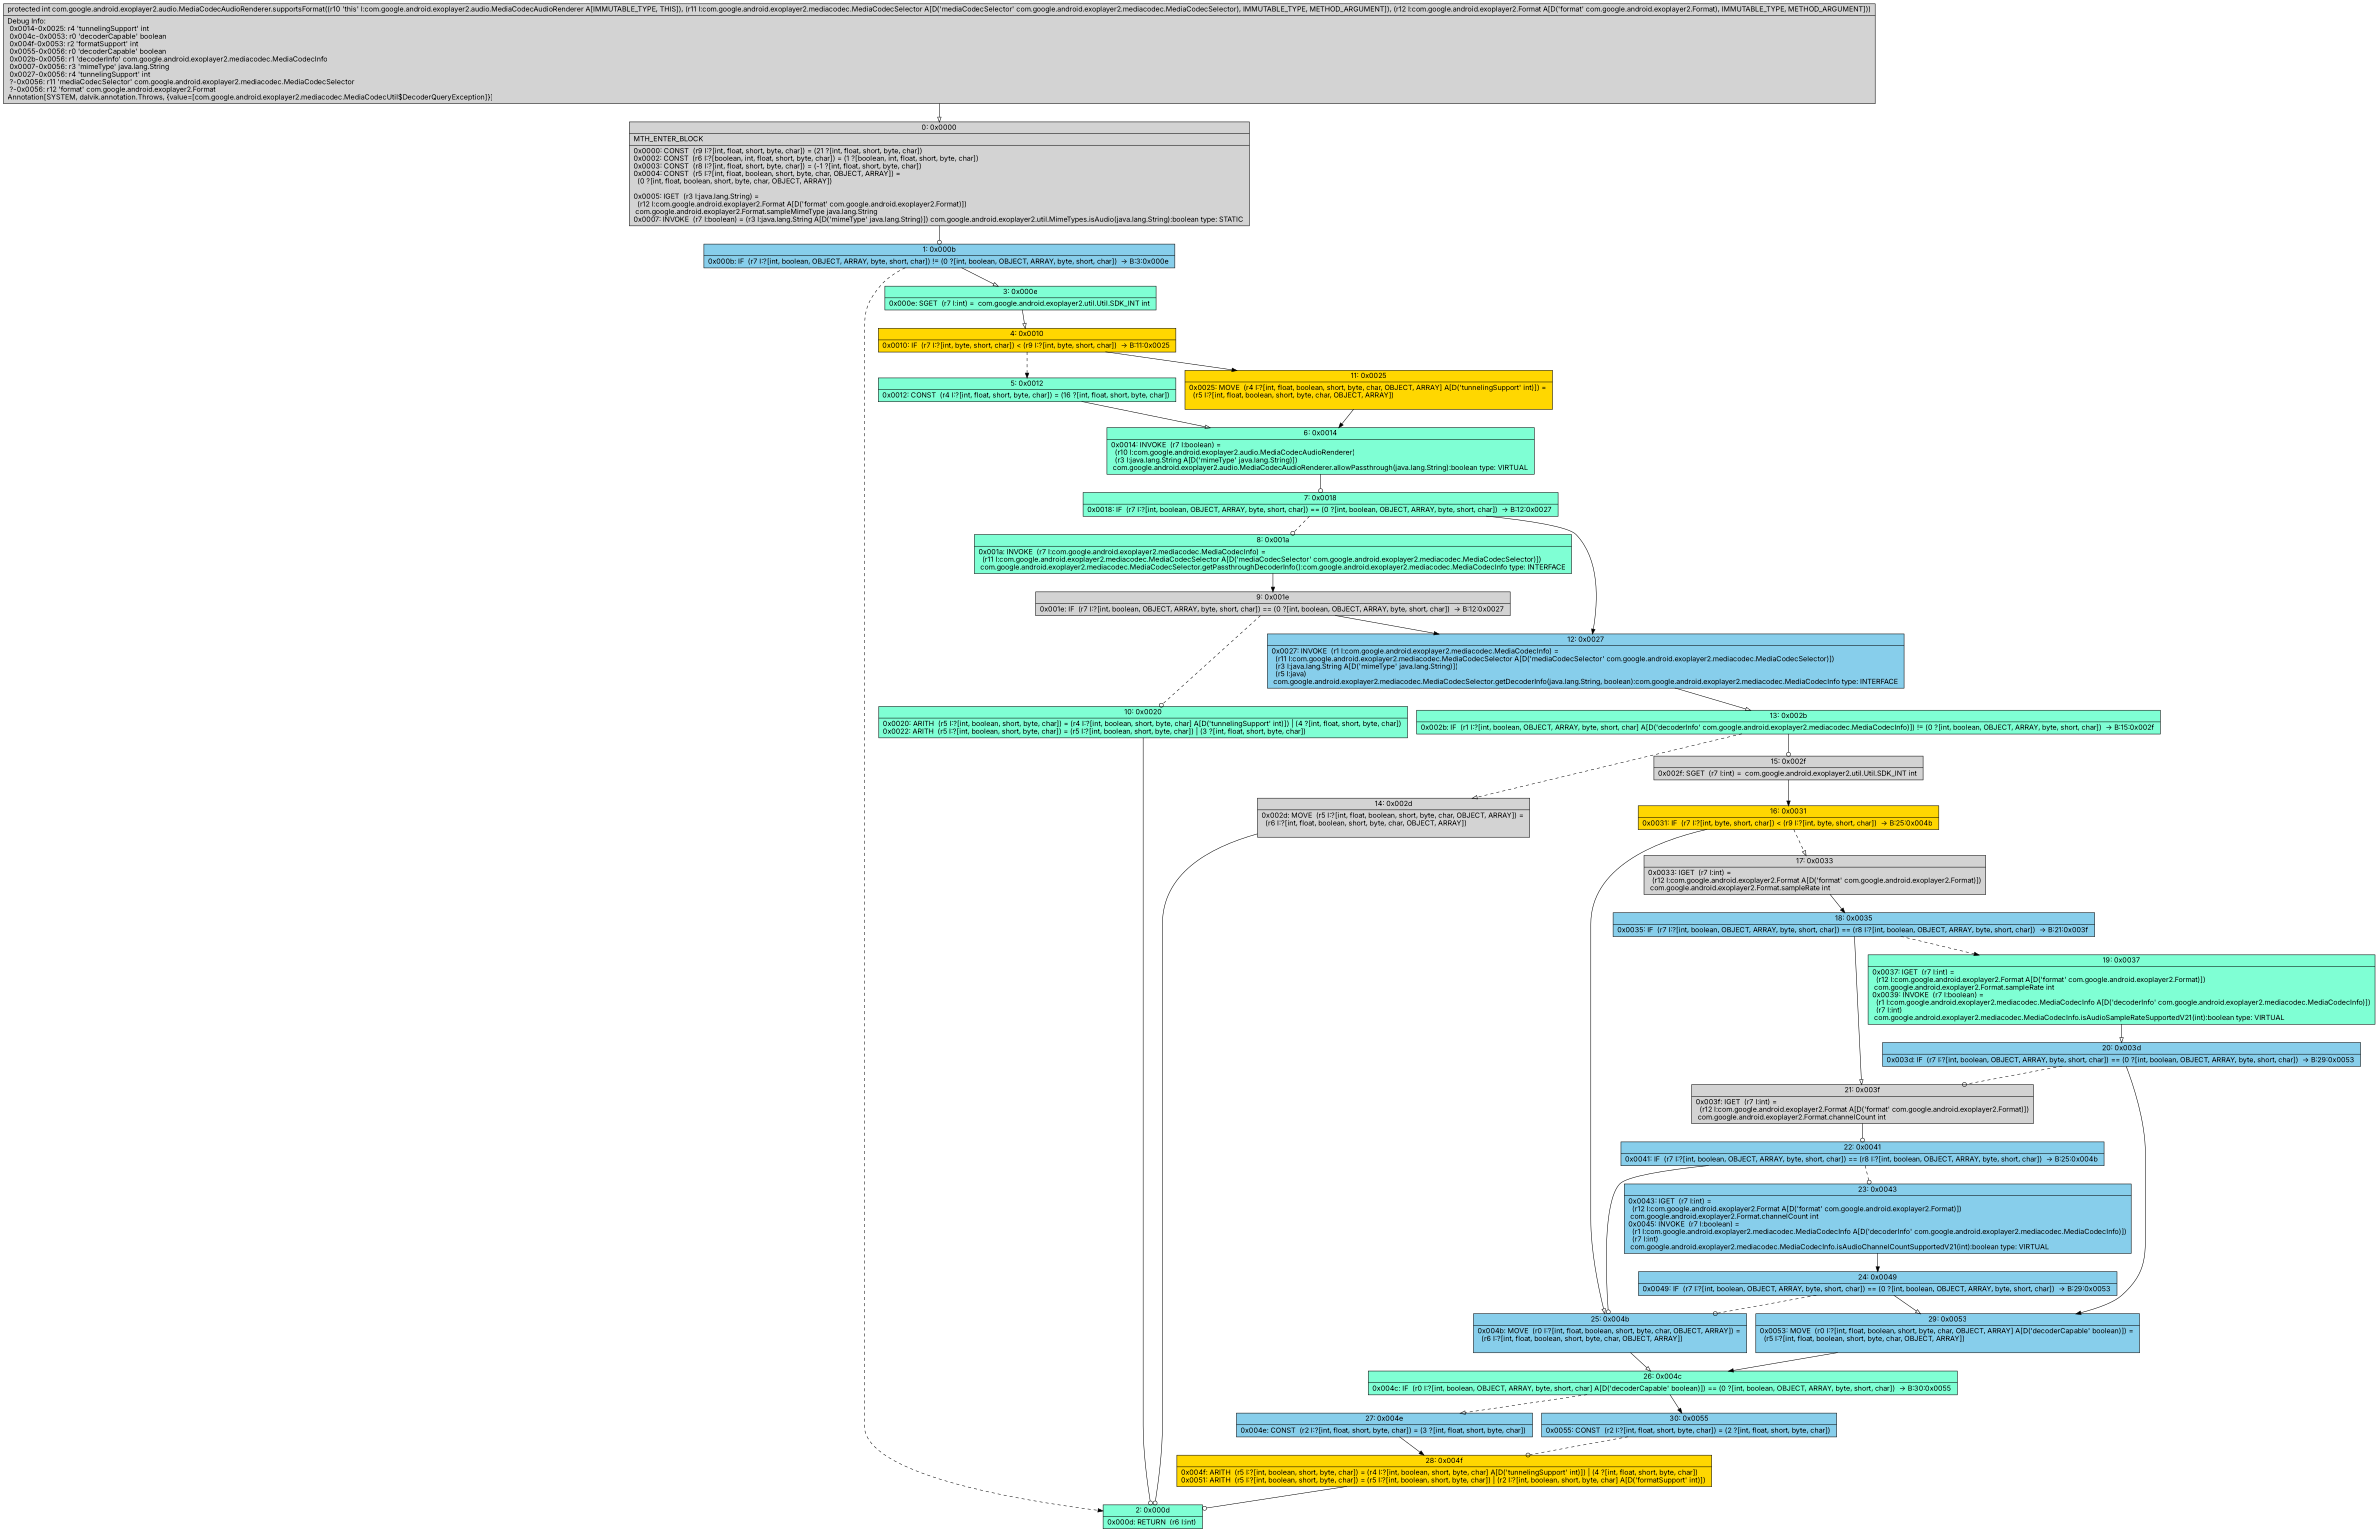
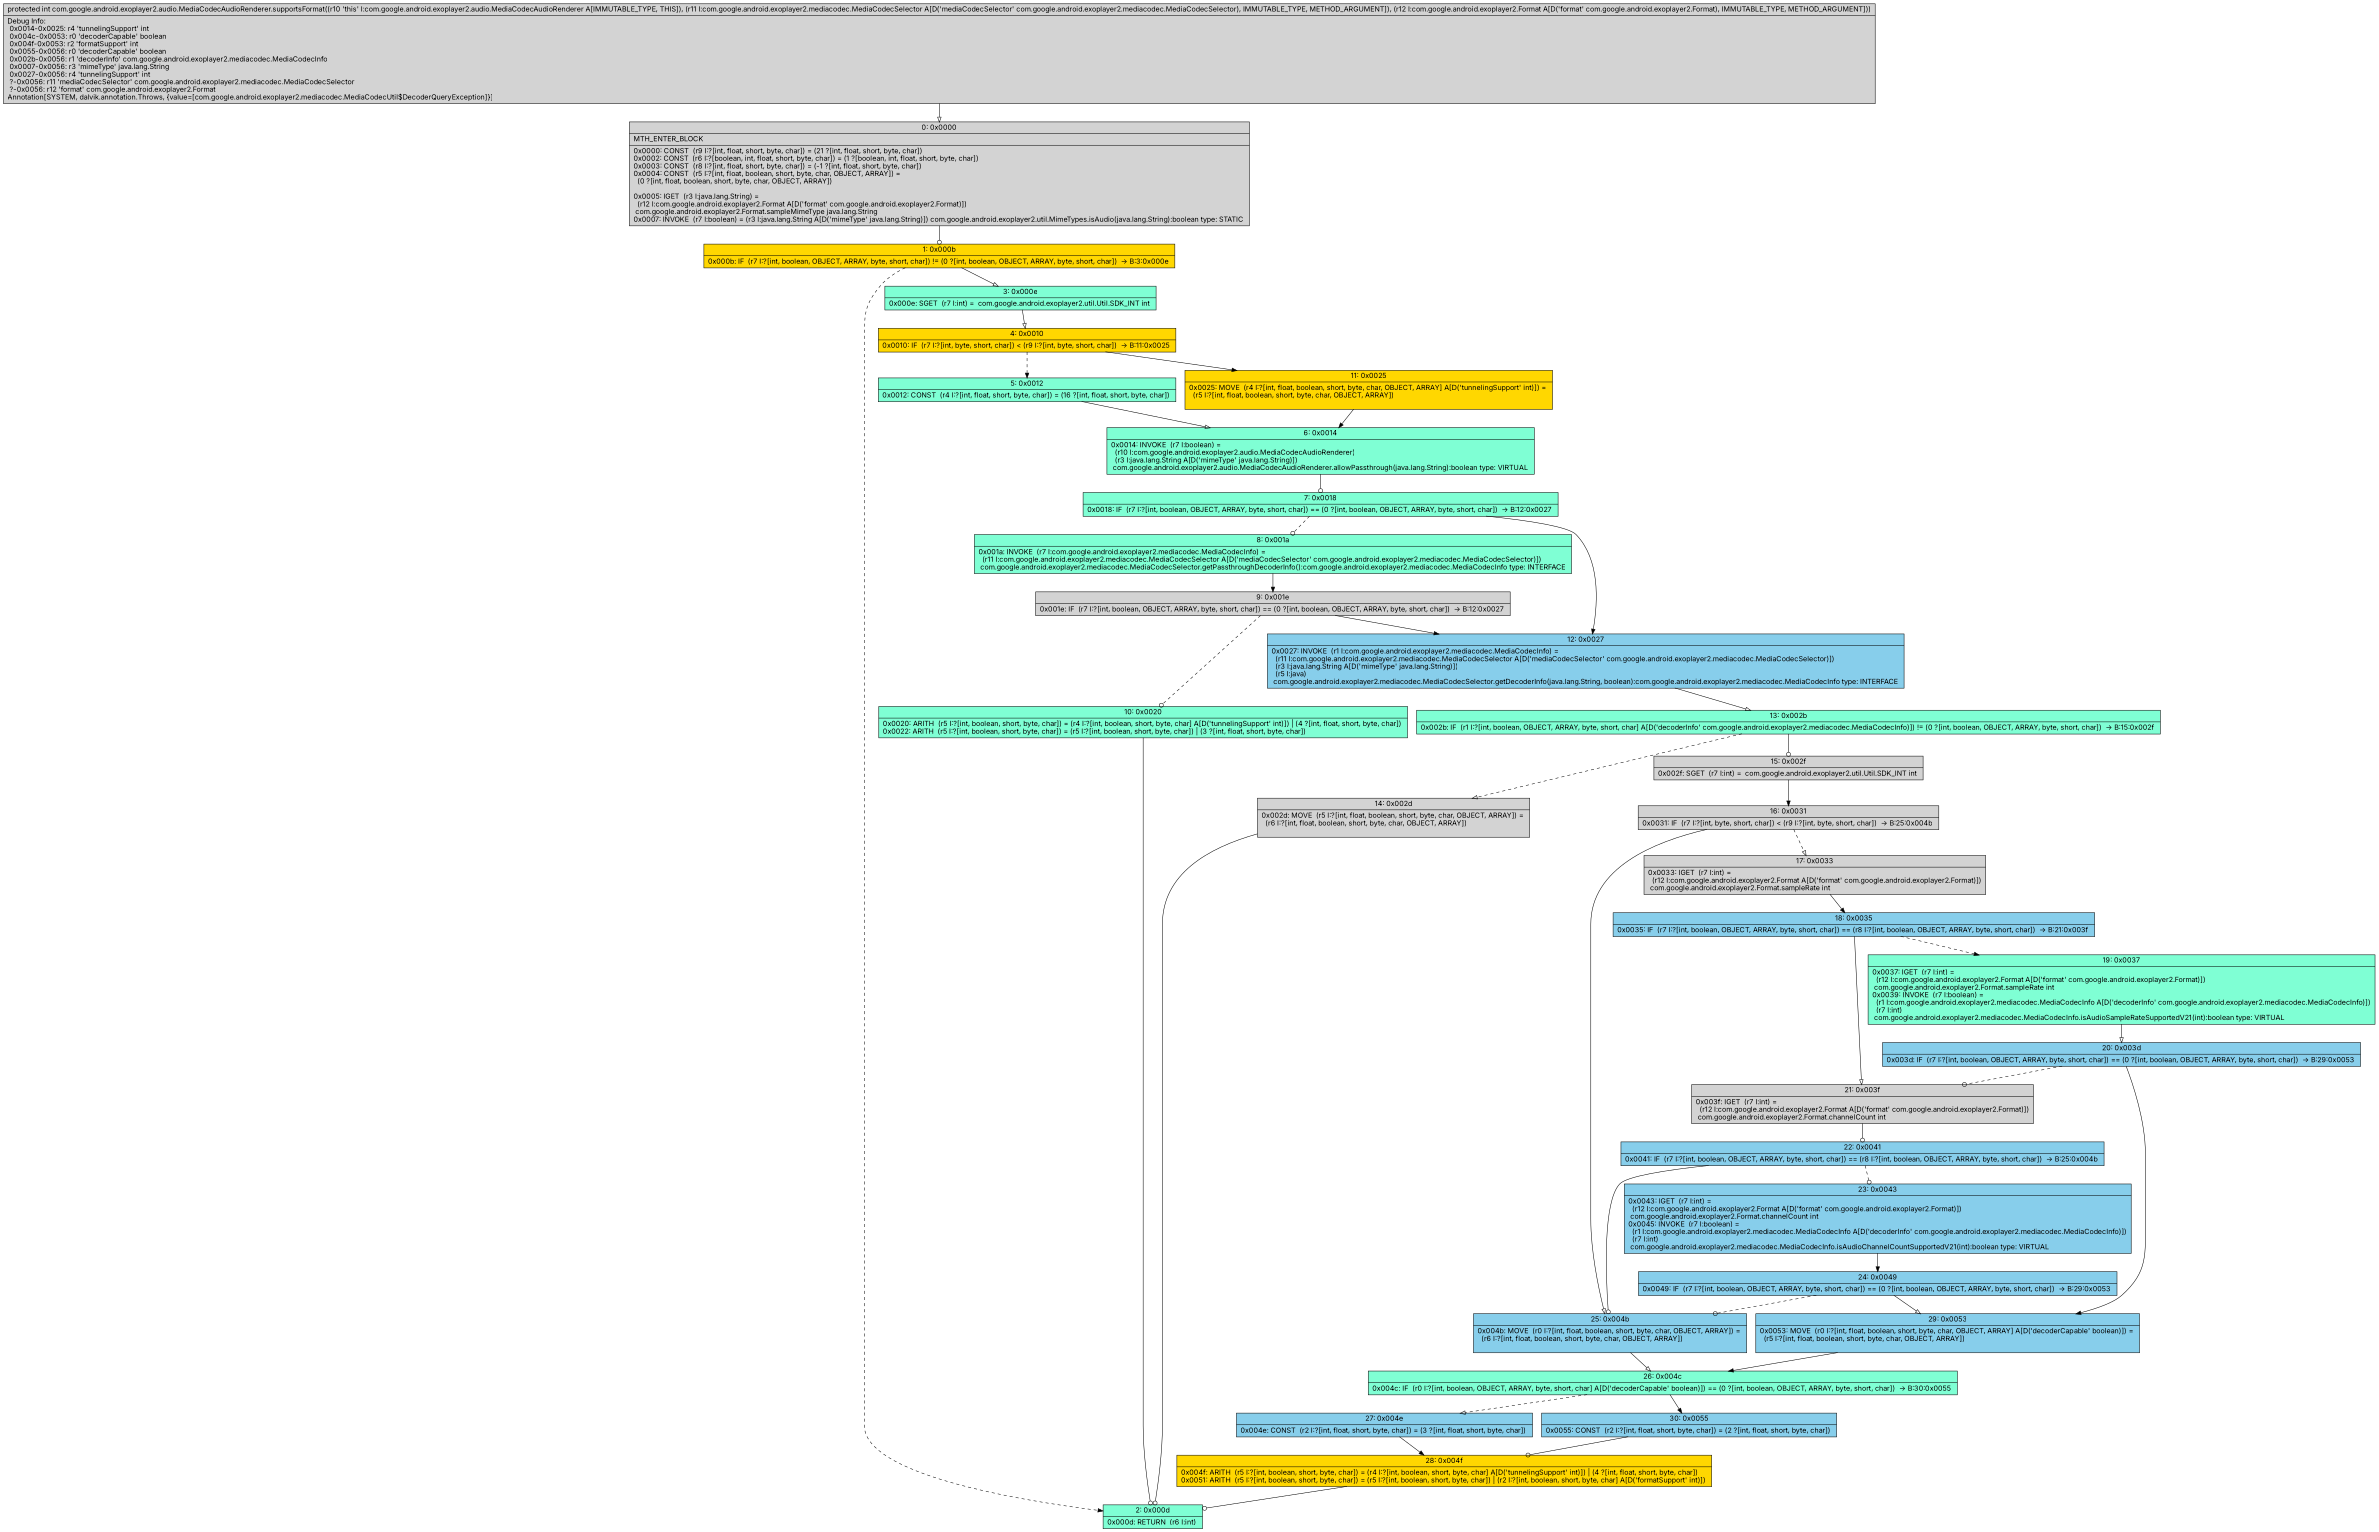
(939, 256) -> (939, 256)
(1788, 818) -> (1788, 818)
(1579, 1446) -> (1579, 1446)
